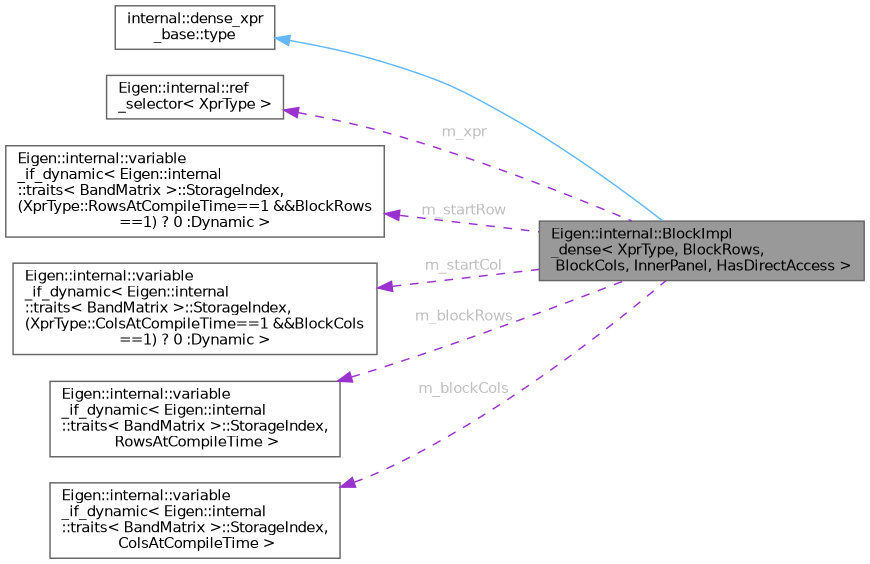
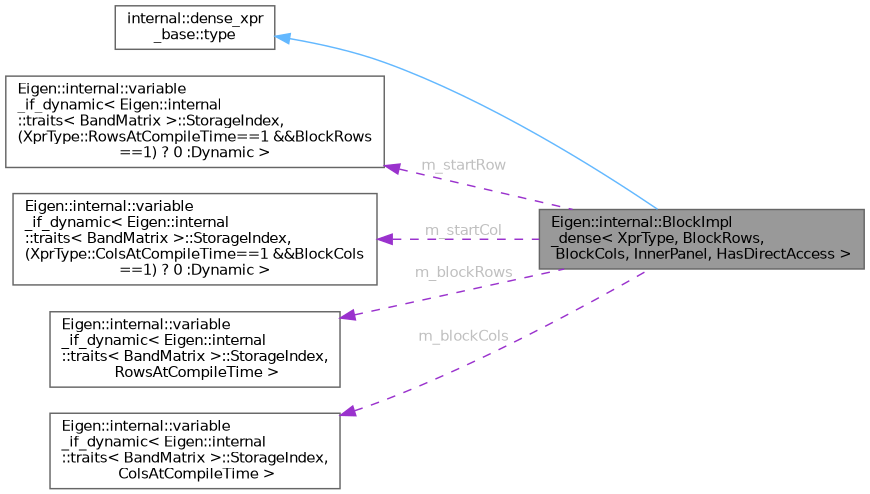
(195, 97) -> none
